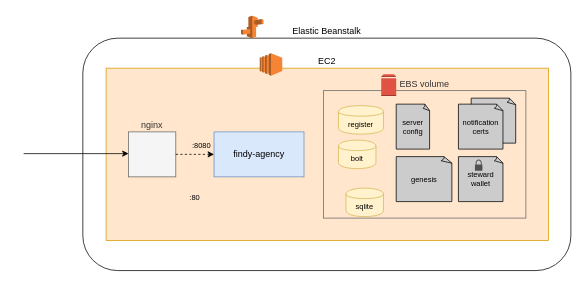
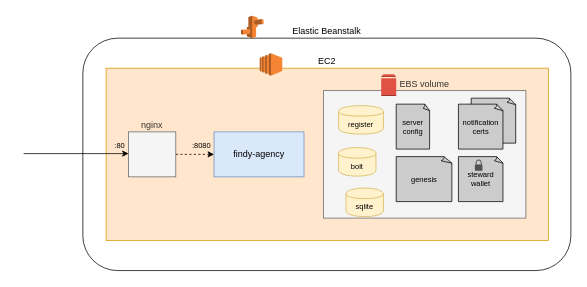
(357, 154) -> (357, 162)
(425, 154) -> (425, 154)
(195, 198) -> (120, 145)
